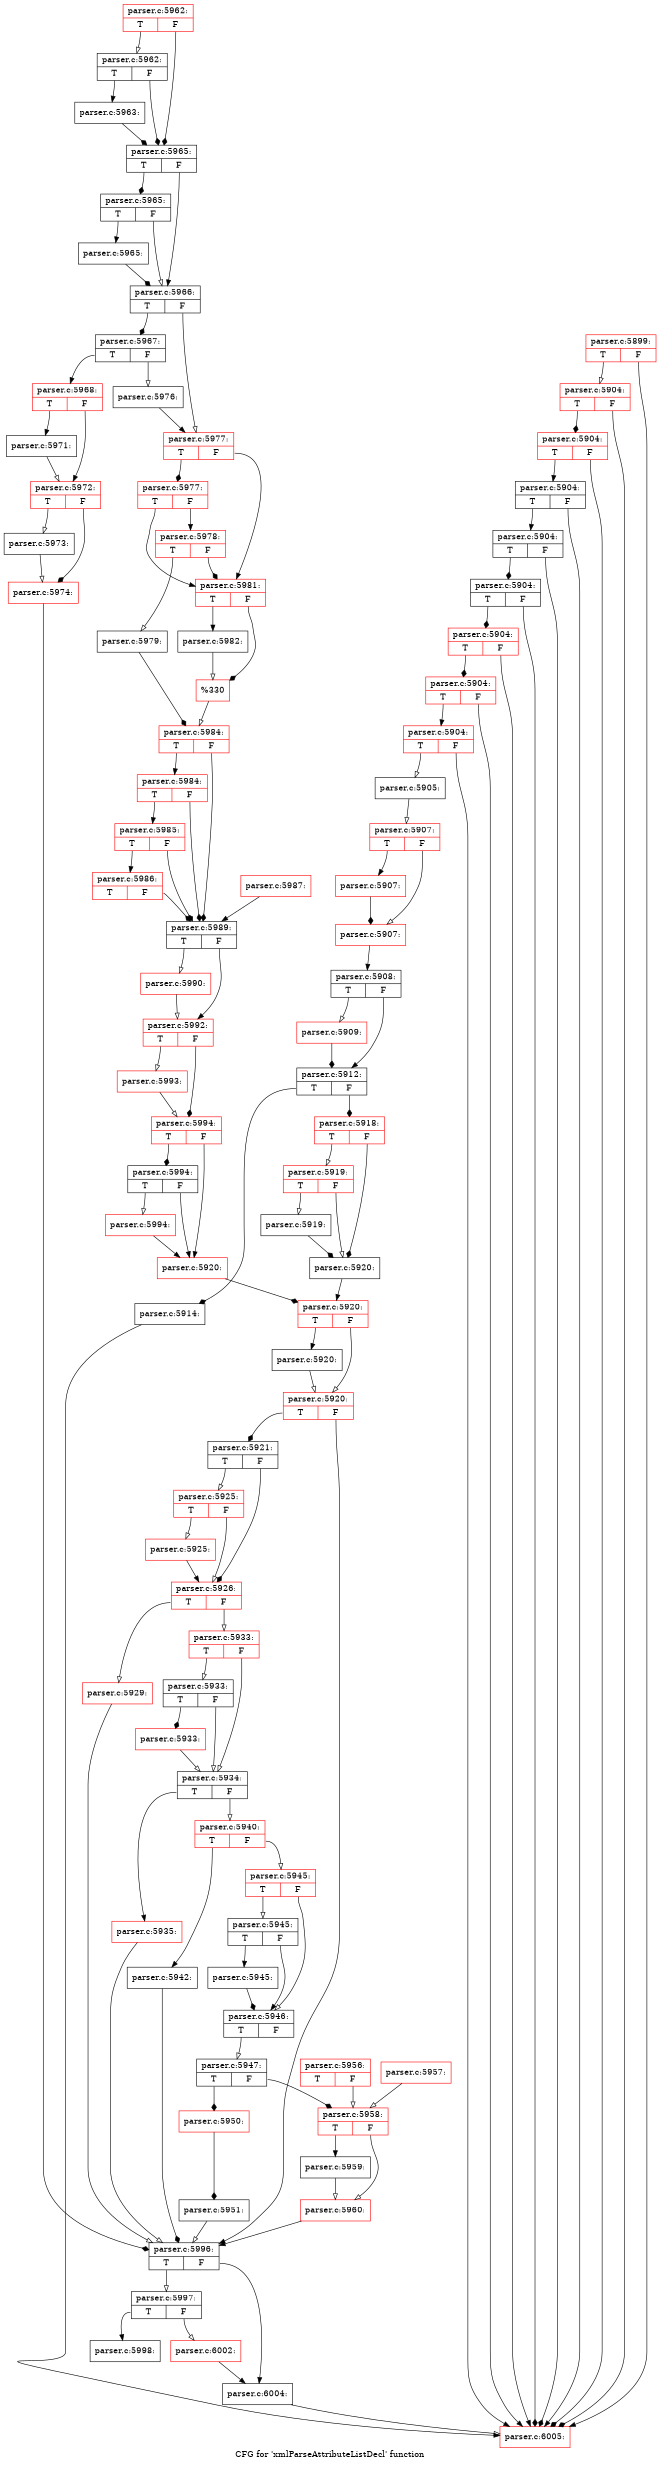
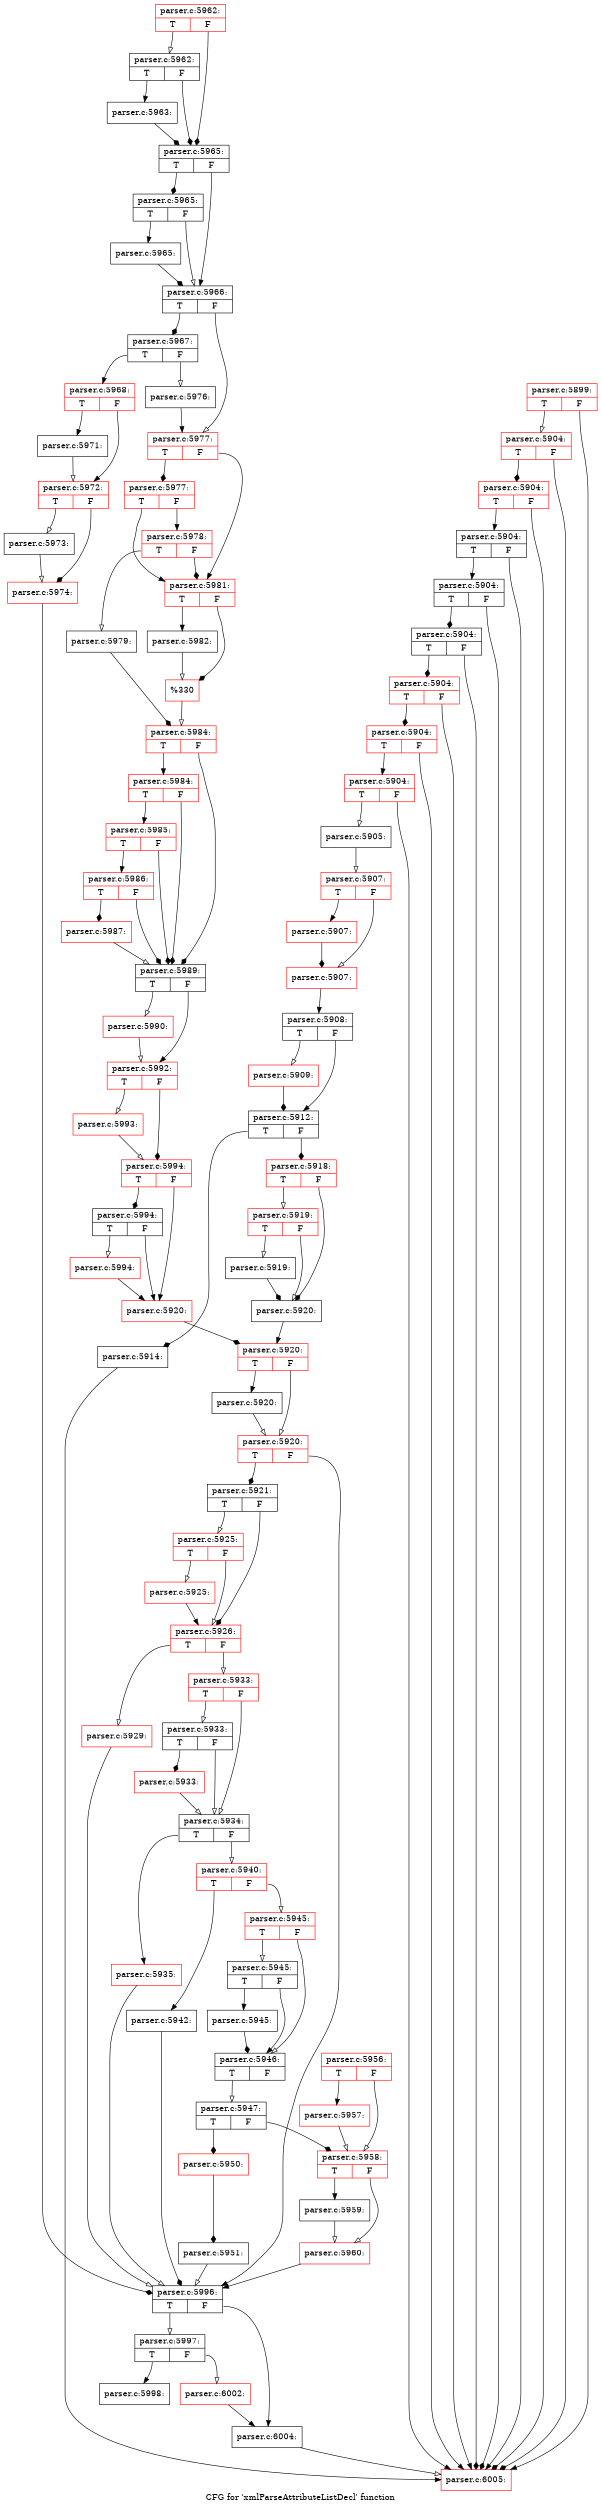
none -> (101, 907)
(243, 907) -> (129, 952)
none -> (338, 2090)
